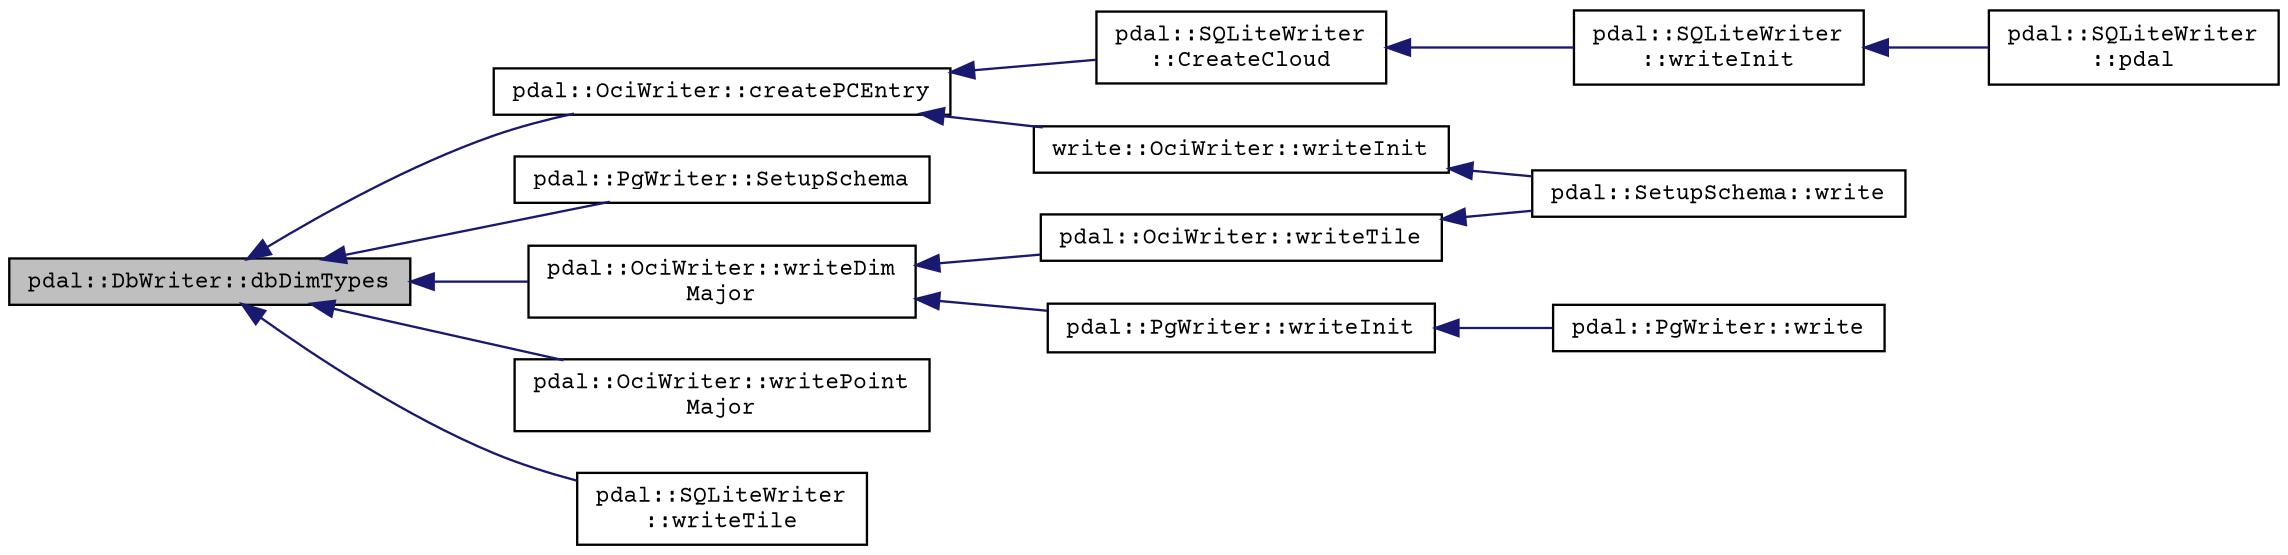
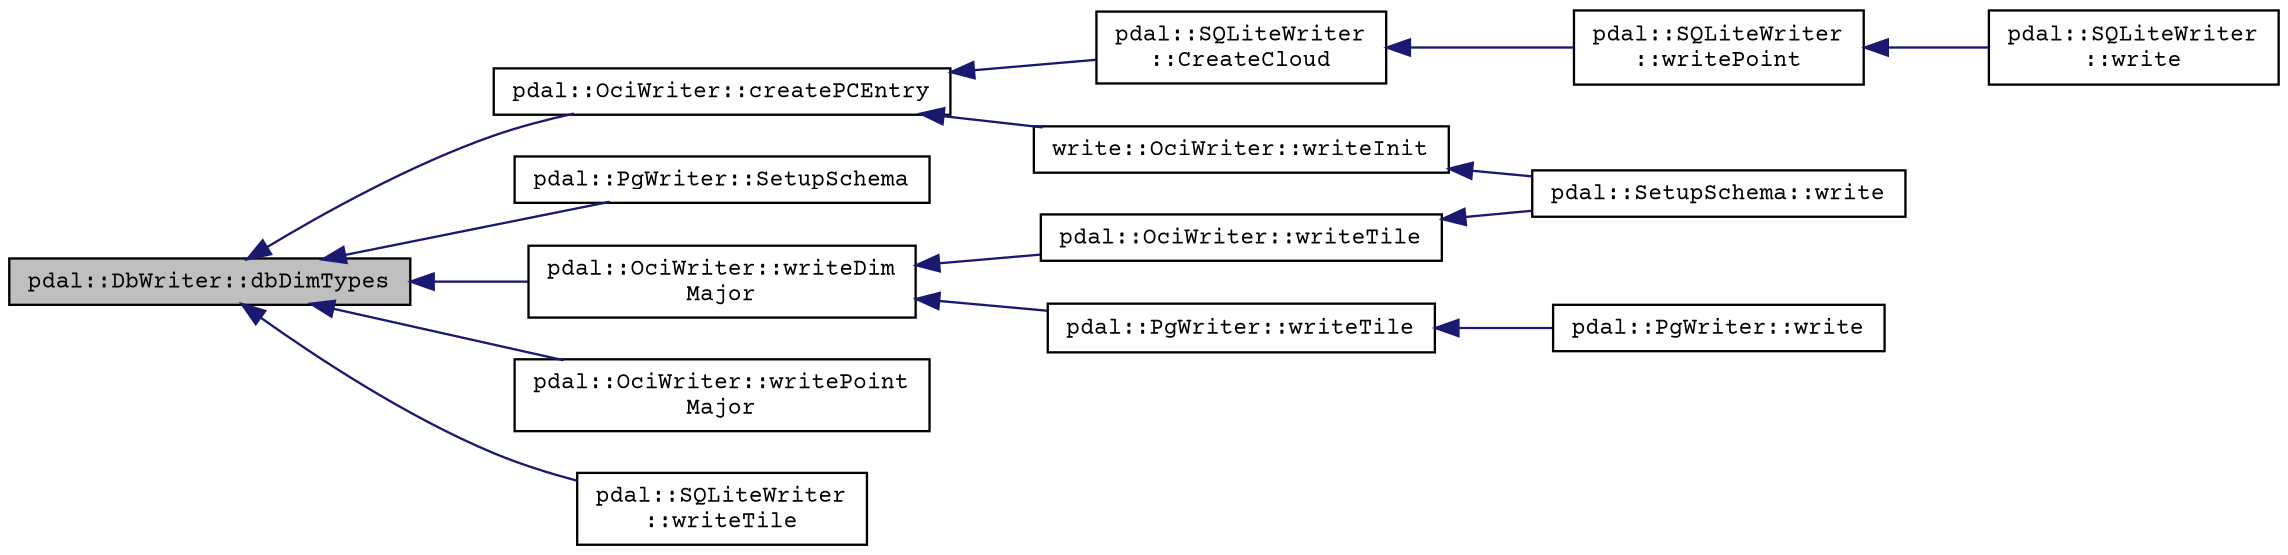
(1719, 48) -> (1719, 48)
(2134, 48) -> (2134, 48)
(1241, 328) -> (1241, 328)
